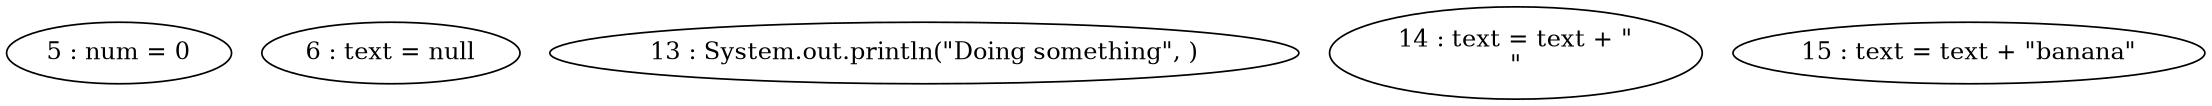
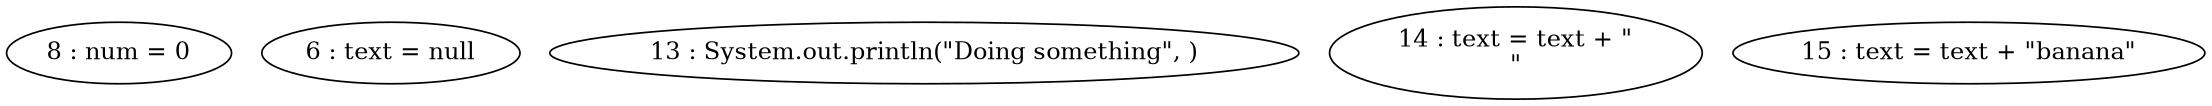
(119, 53) -> (119, 53)
